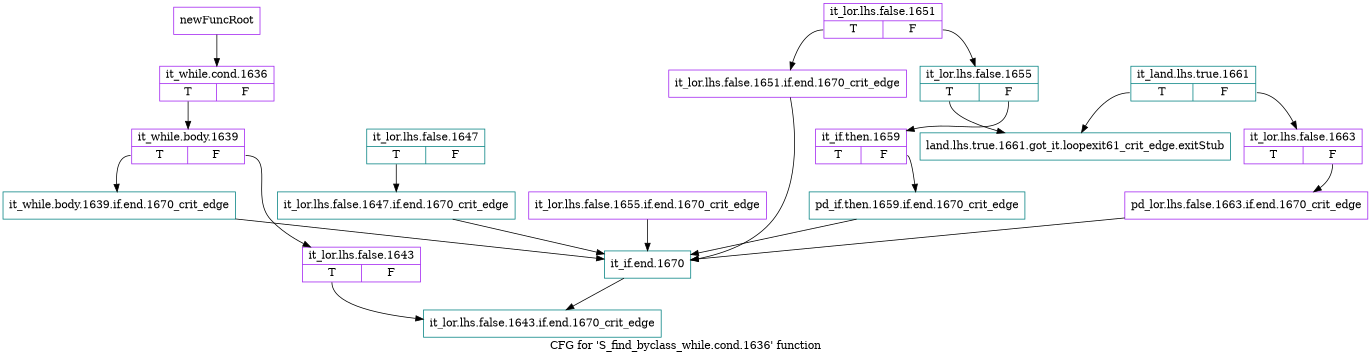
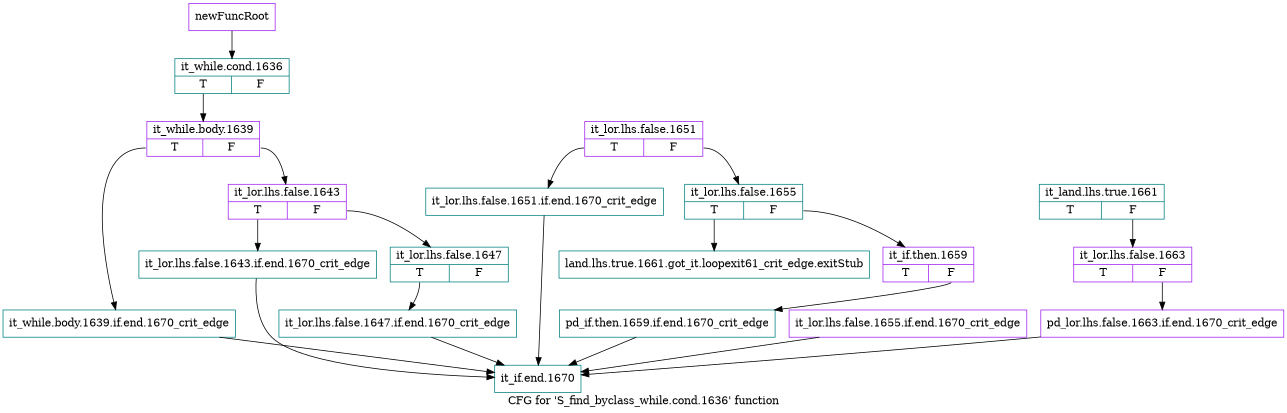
(217, 84) -> (232, 76)
(788, 84) -> (545, 202)
(1104, 104) -> none
none -> (388, 221)
(598, 292) -> (346, 364)
